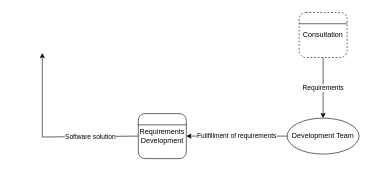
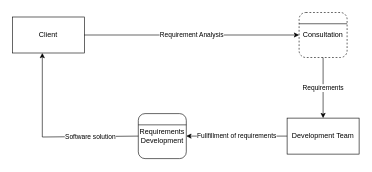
none -> (48, 35)
none -> (191, 35)
(323, 136) -> (323, 136)
